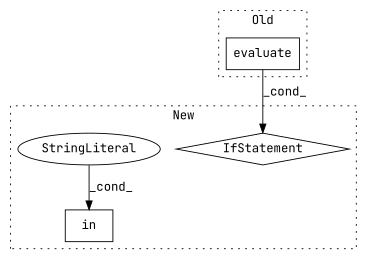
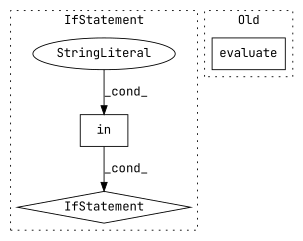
(263, 97) -> (104, 164)
(183, 116) -> (104, 21)
